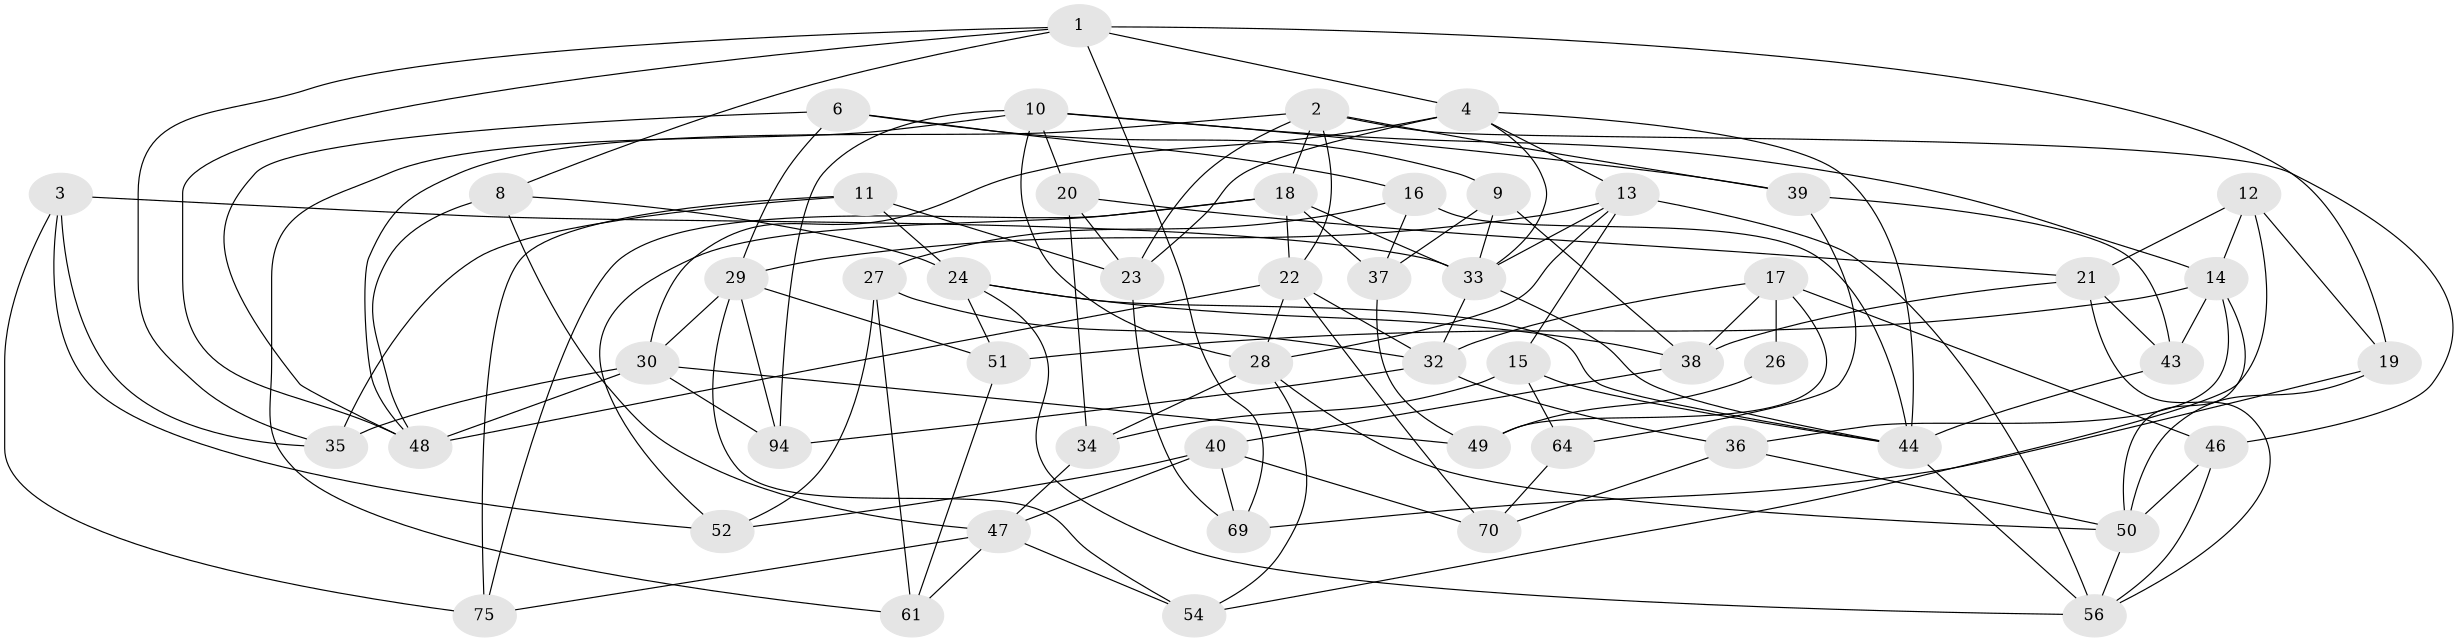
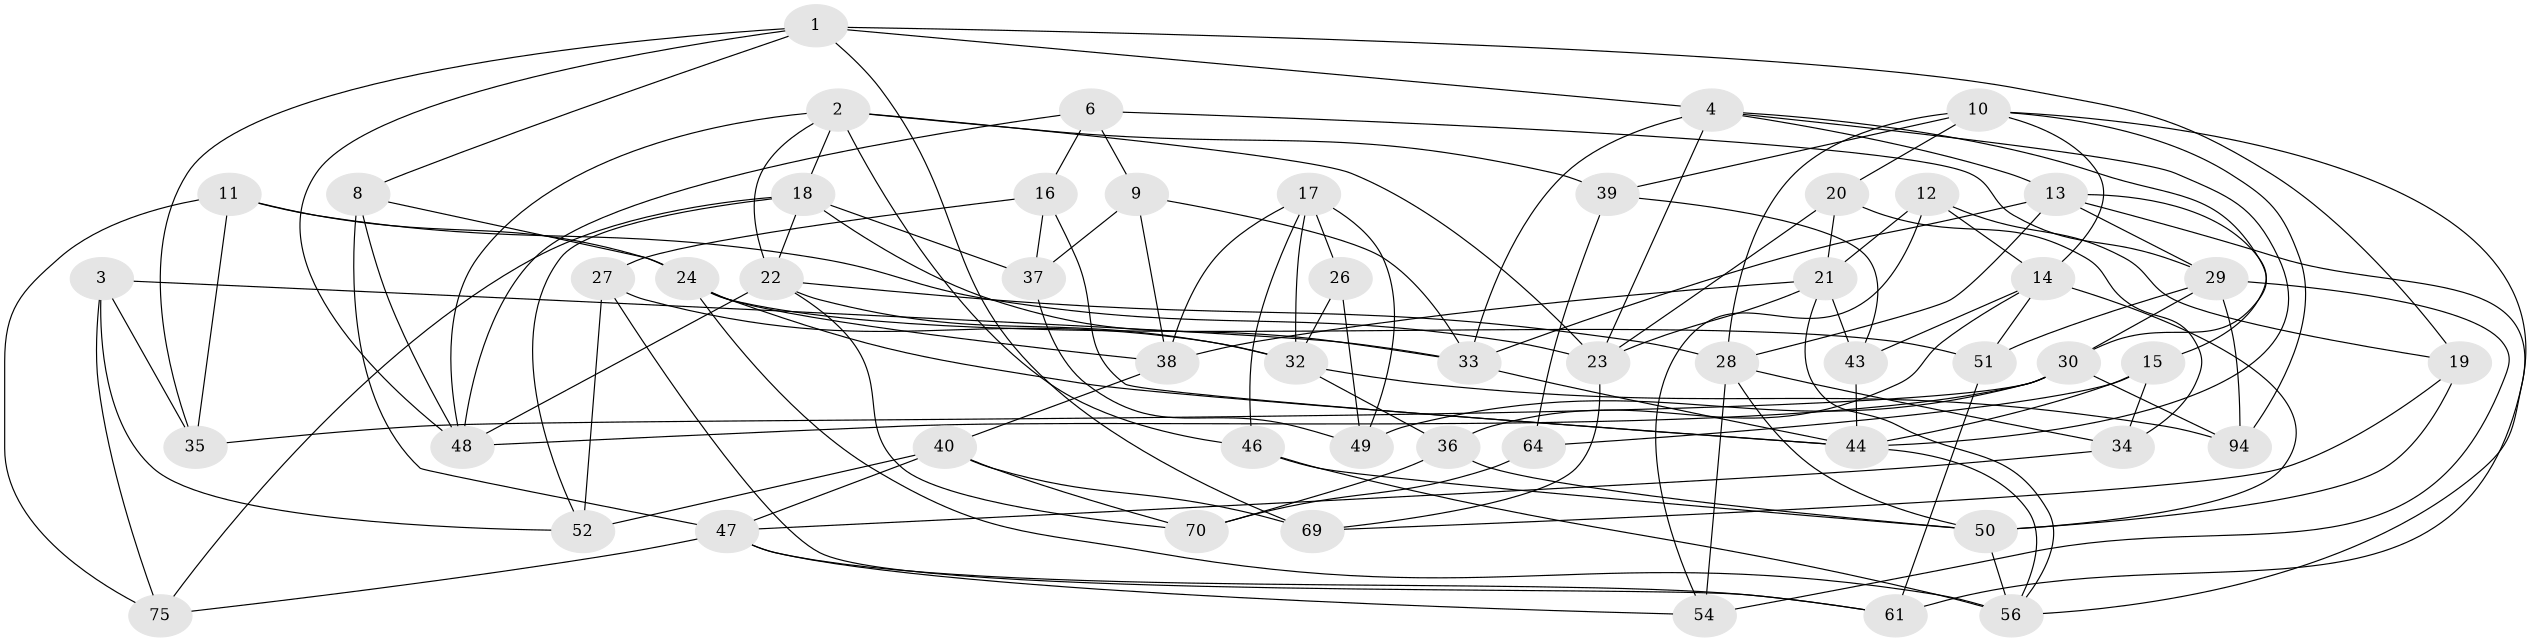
(1460, 310) -> (1318, 321)
none -> (1712, 321)
